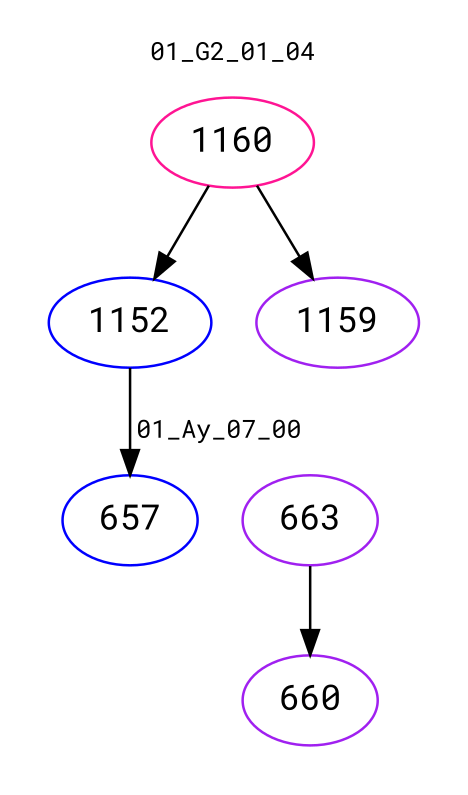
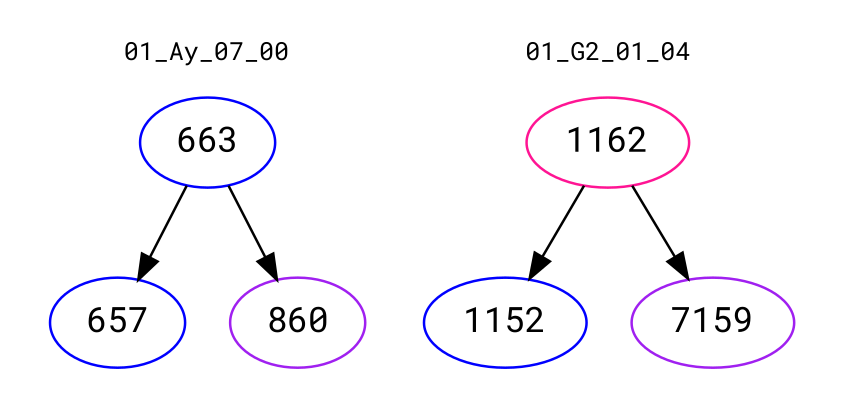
(233, 143) -> (608, 143)
(338, 323) -> (713, 323)
(130, 423) -> (168, 221)
(310, 520) -> (208, 143)
(310, 700) -> (298, 323)
